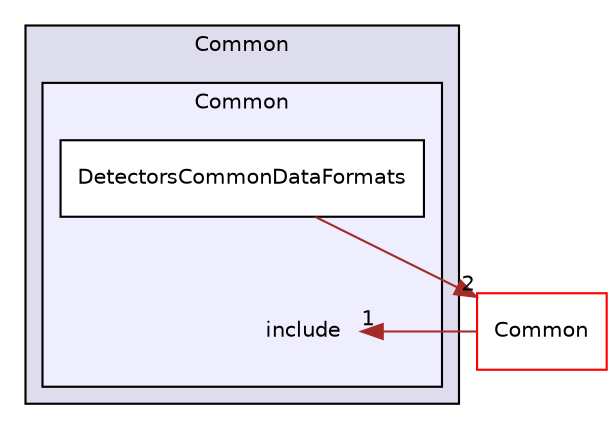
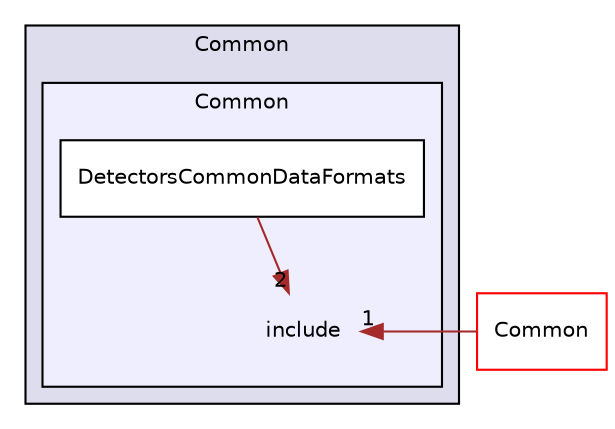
(386, 252) -> (269, 245)
